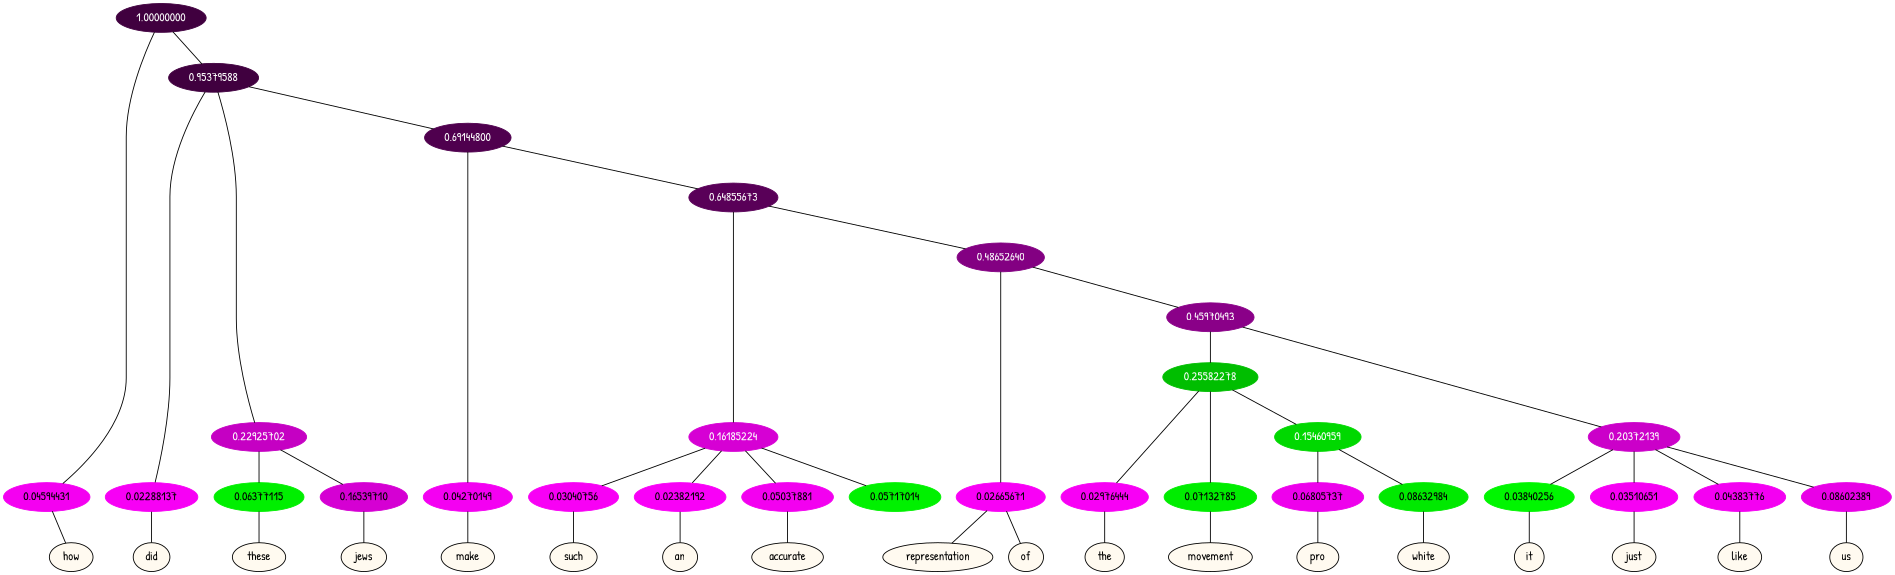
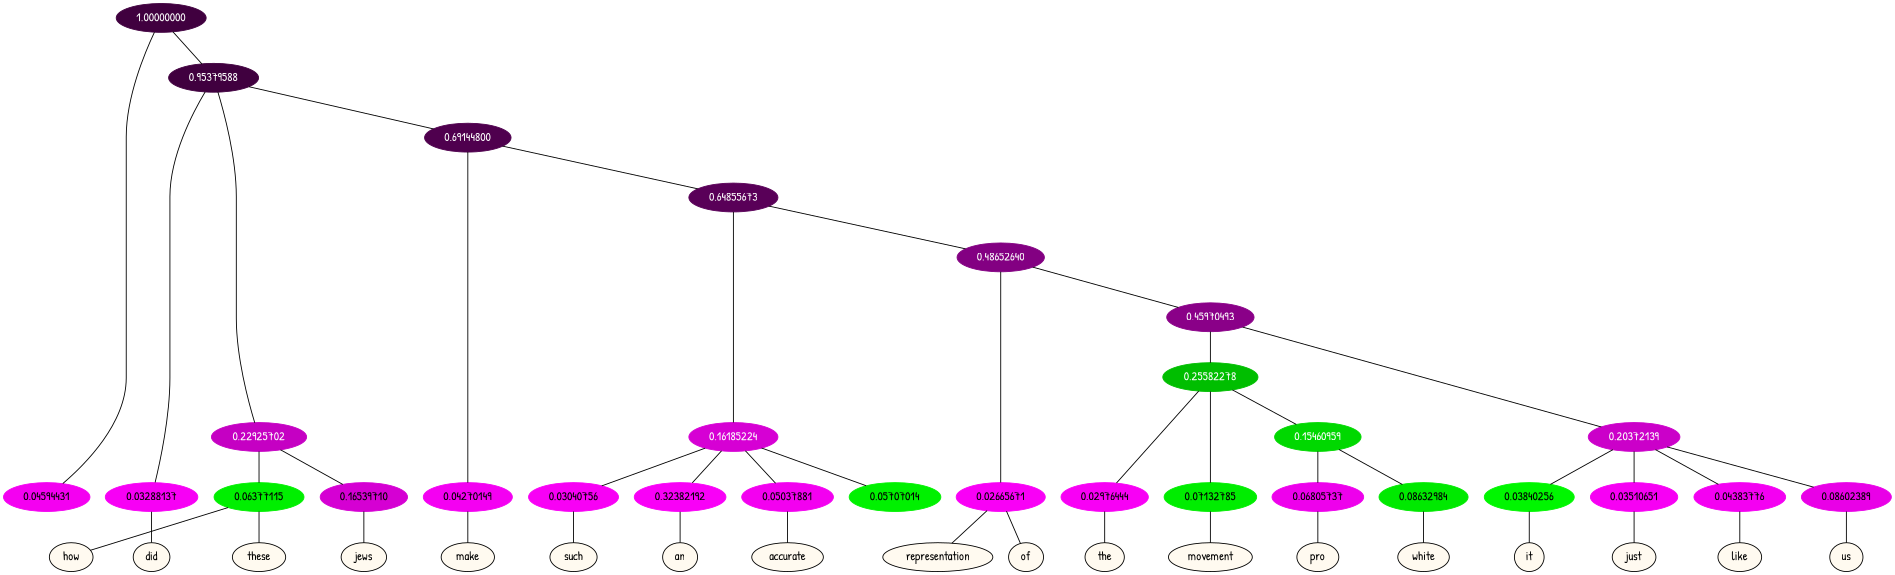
(152, 497) -> (152, 497)
(680, 497) -> (680, 497)
(895, 497) -> (895, 497)
(59, 527) -> (159, 529)
